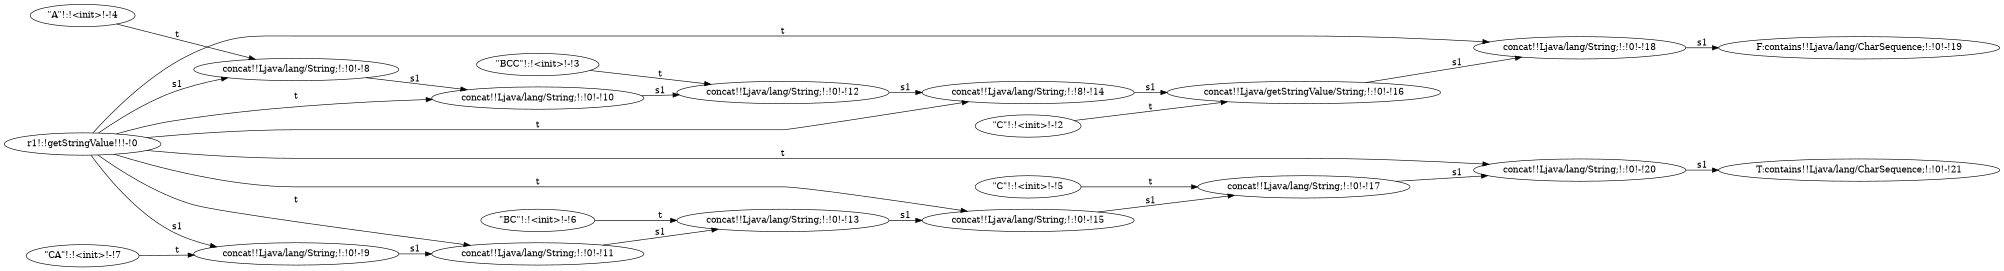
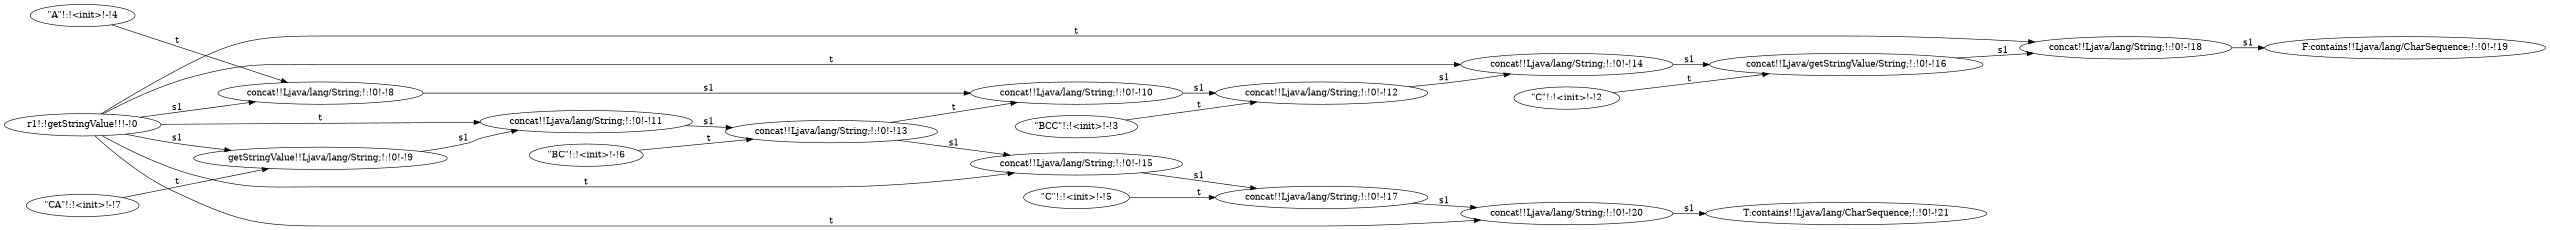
(1028, 93) -> (1567, 65)
(270, 109) -> (951, 113)
(296, 254) -> (321, 158)
